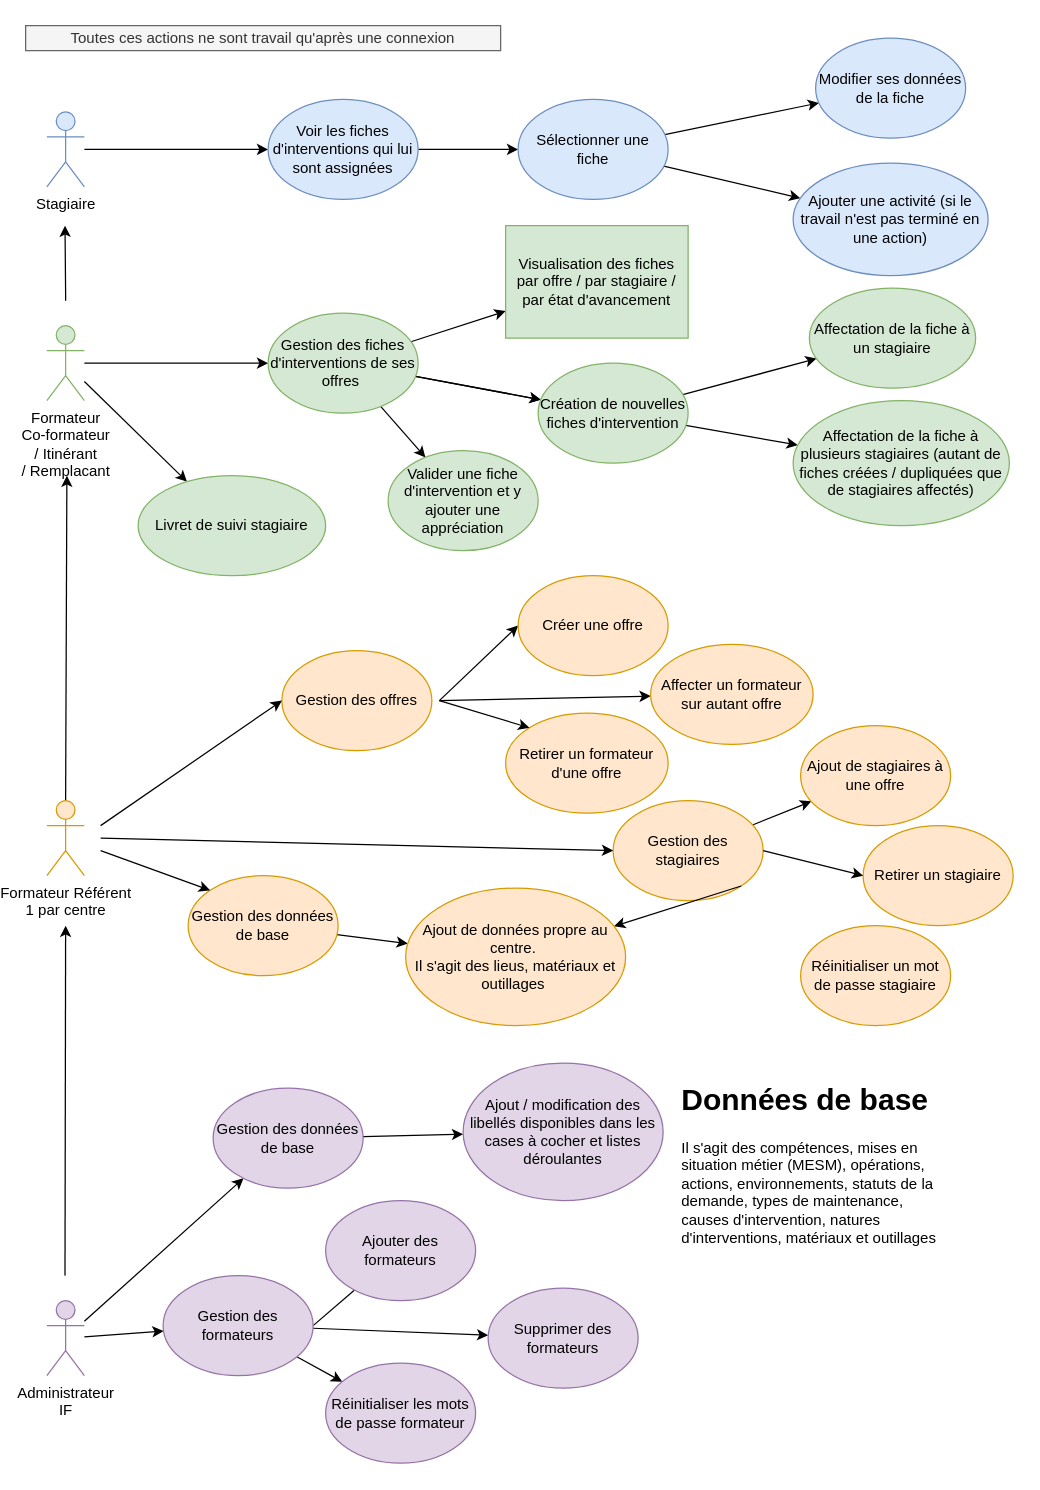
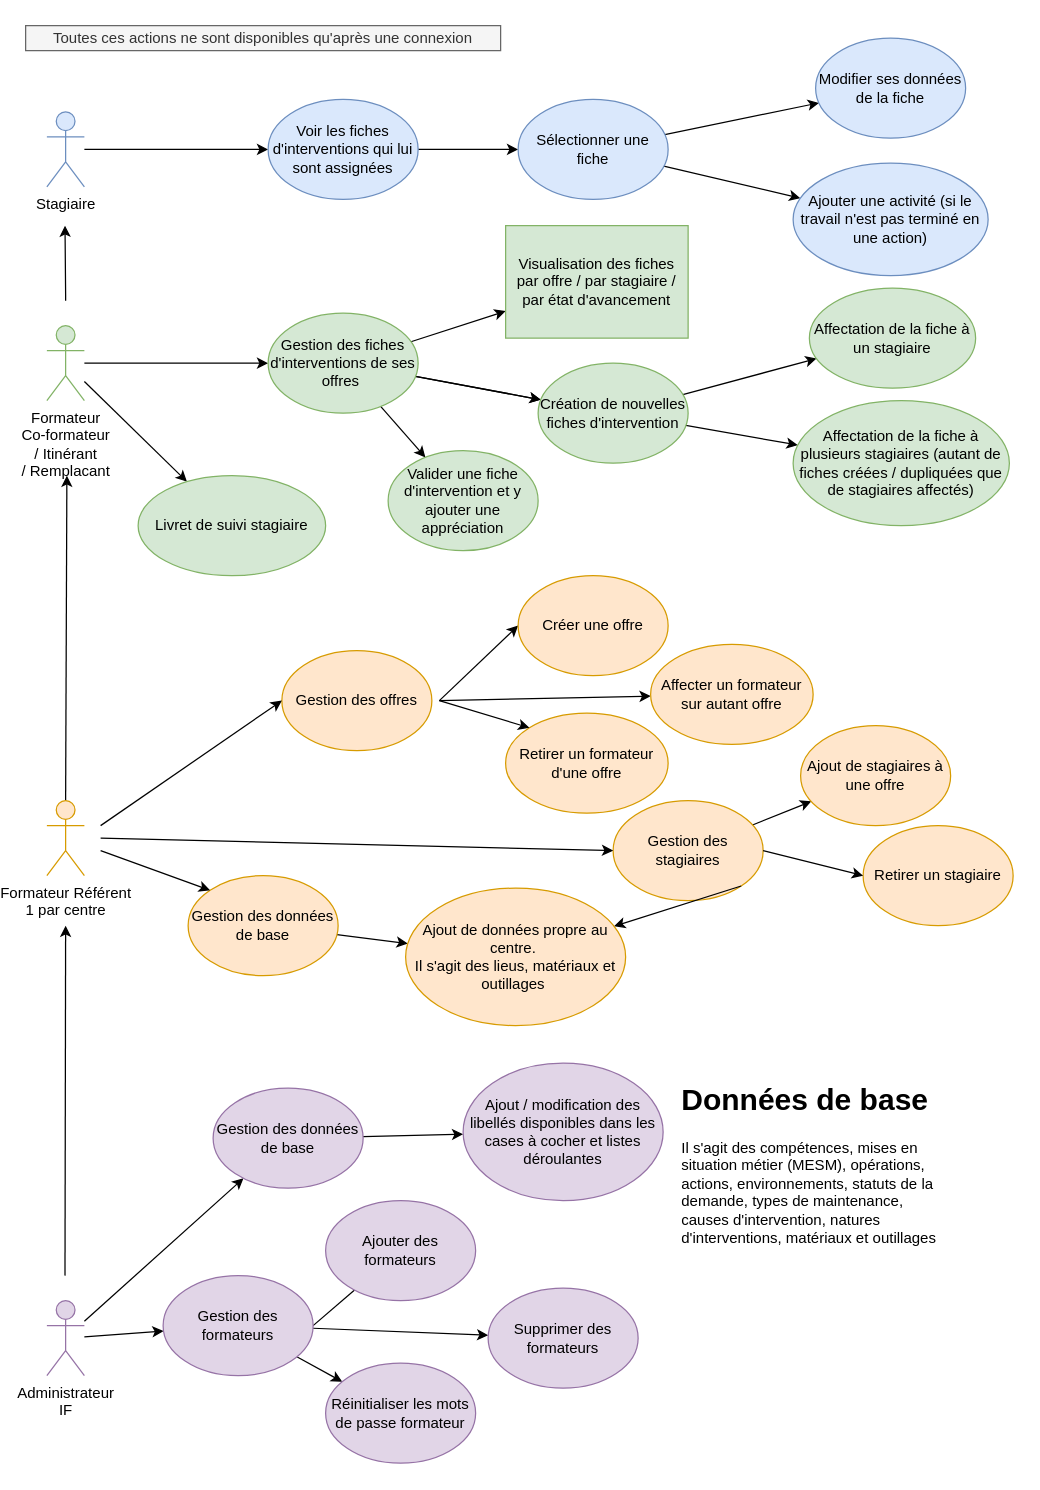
(263, 38) -> (263, 38)
(876, 976) -> none
